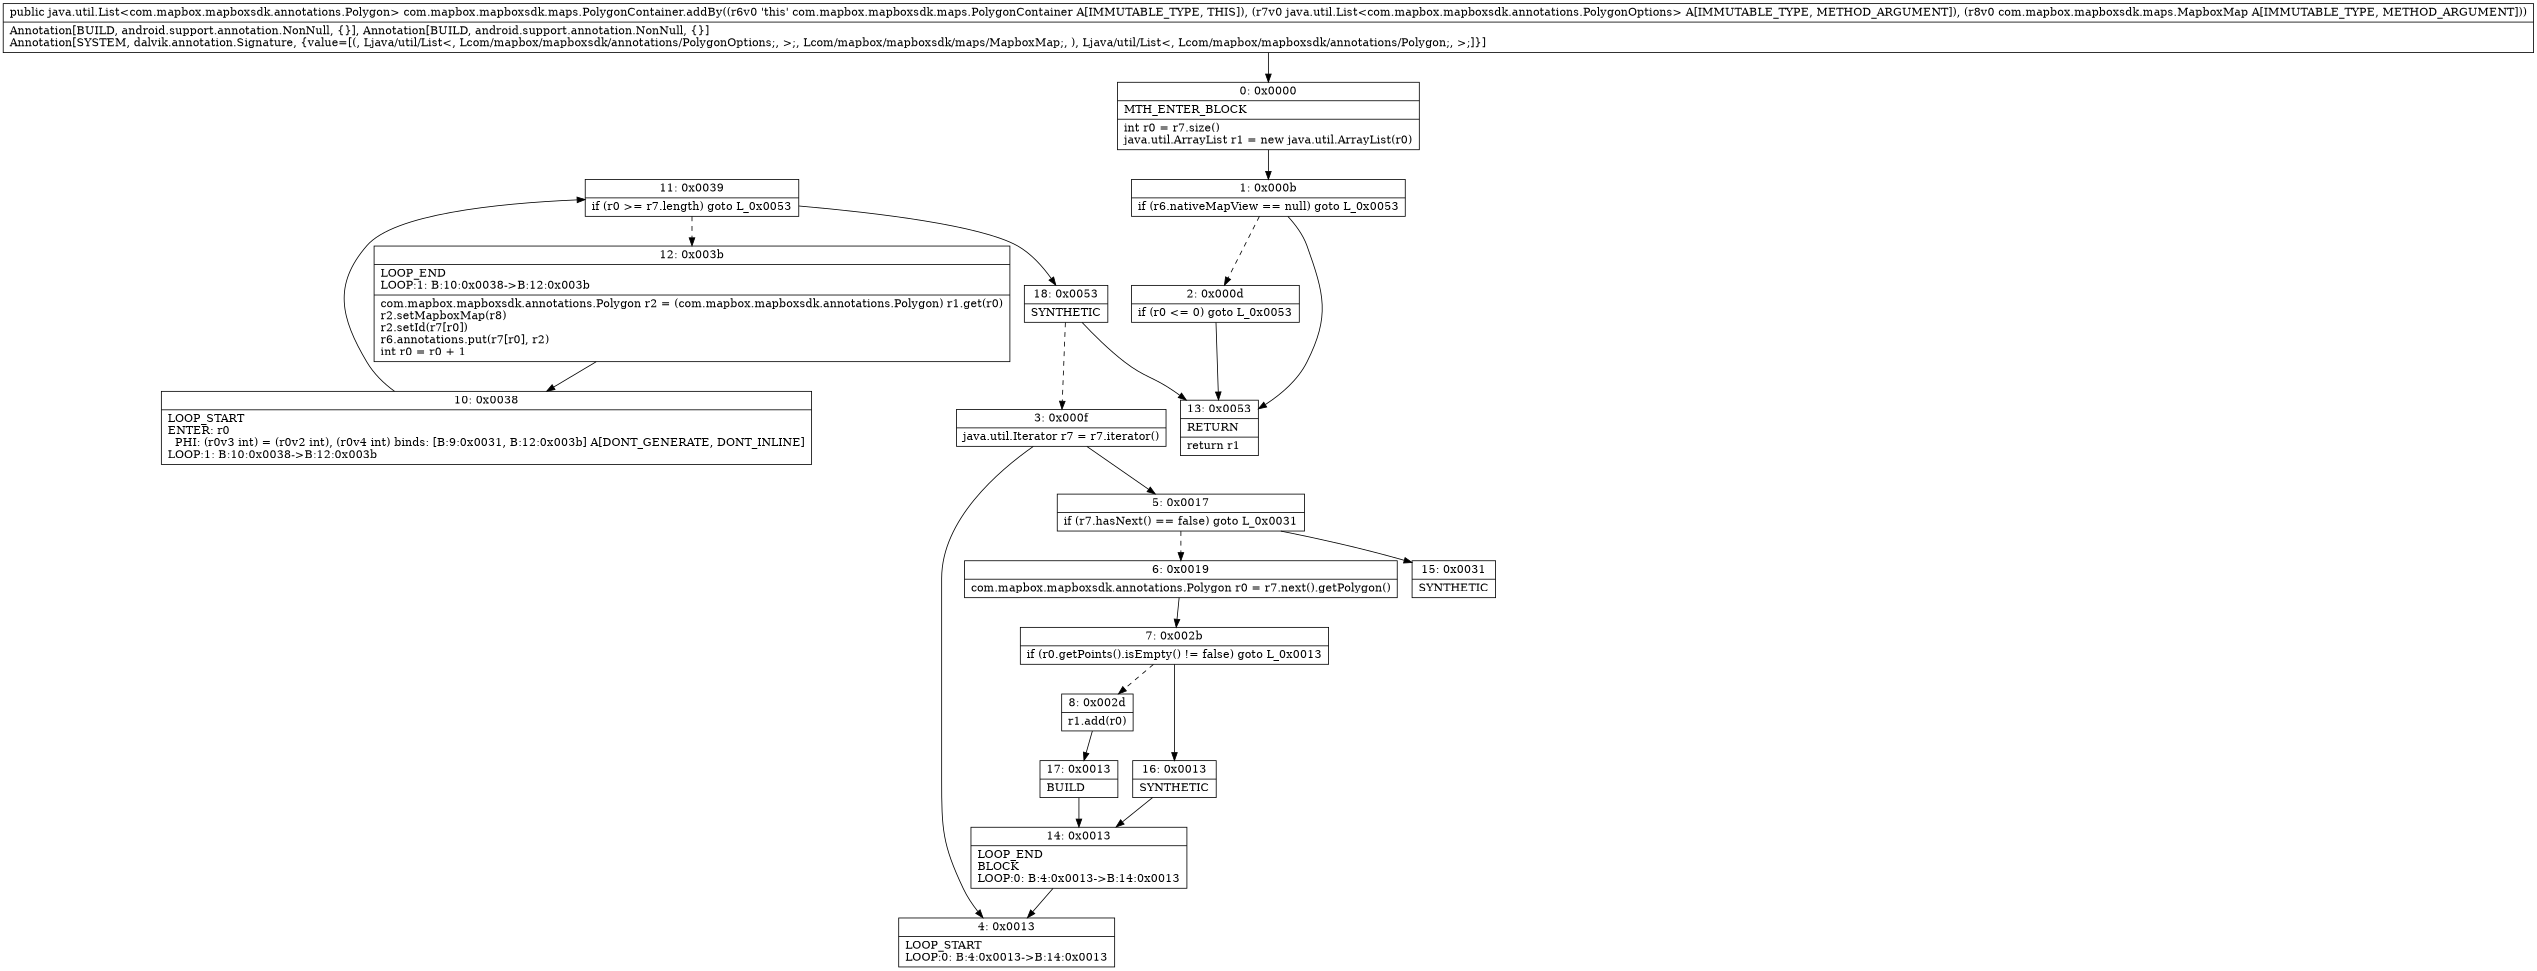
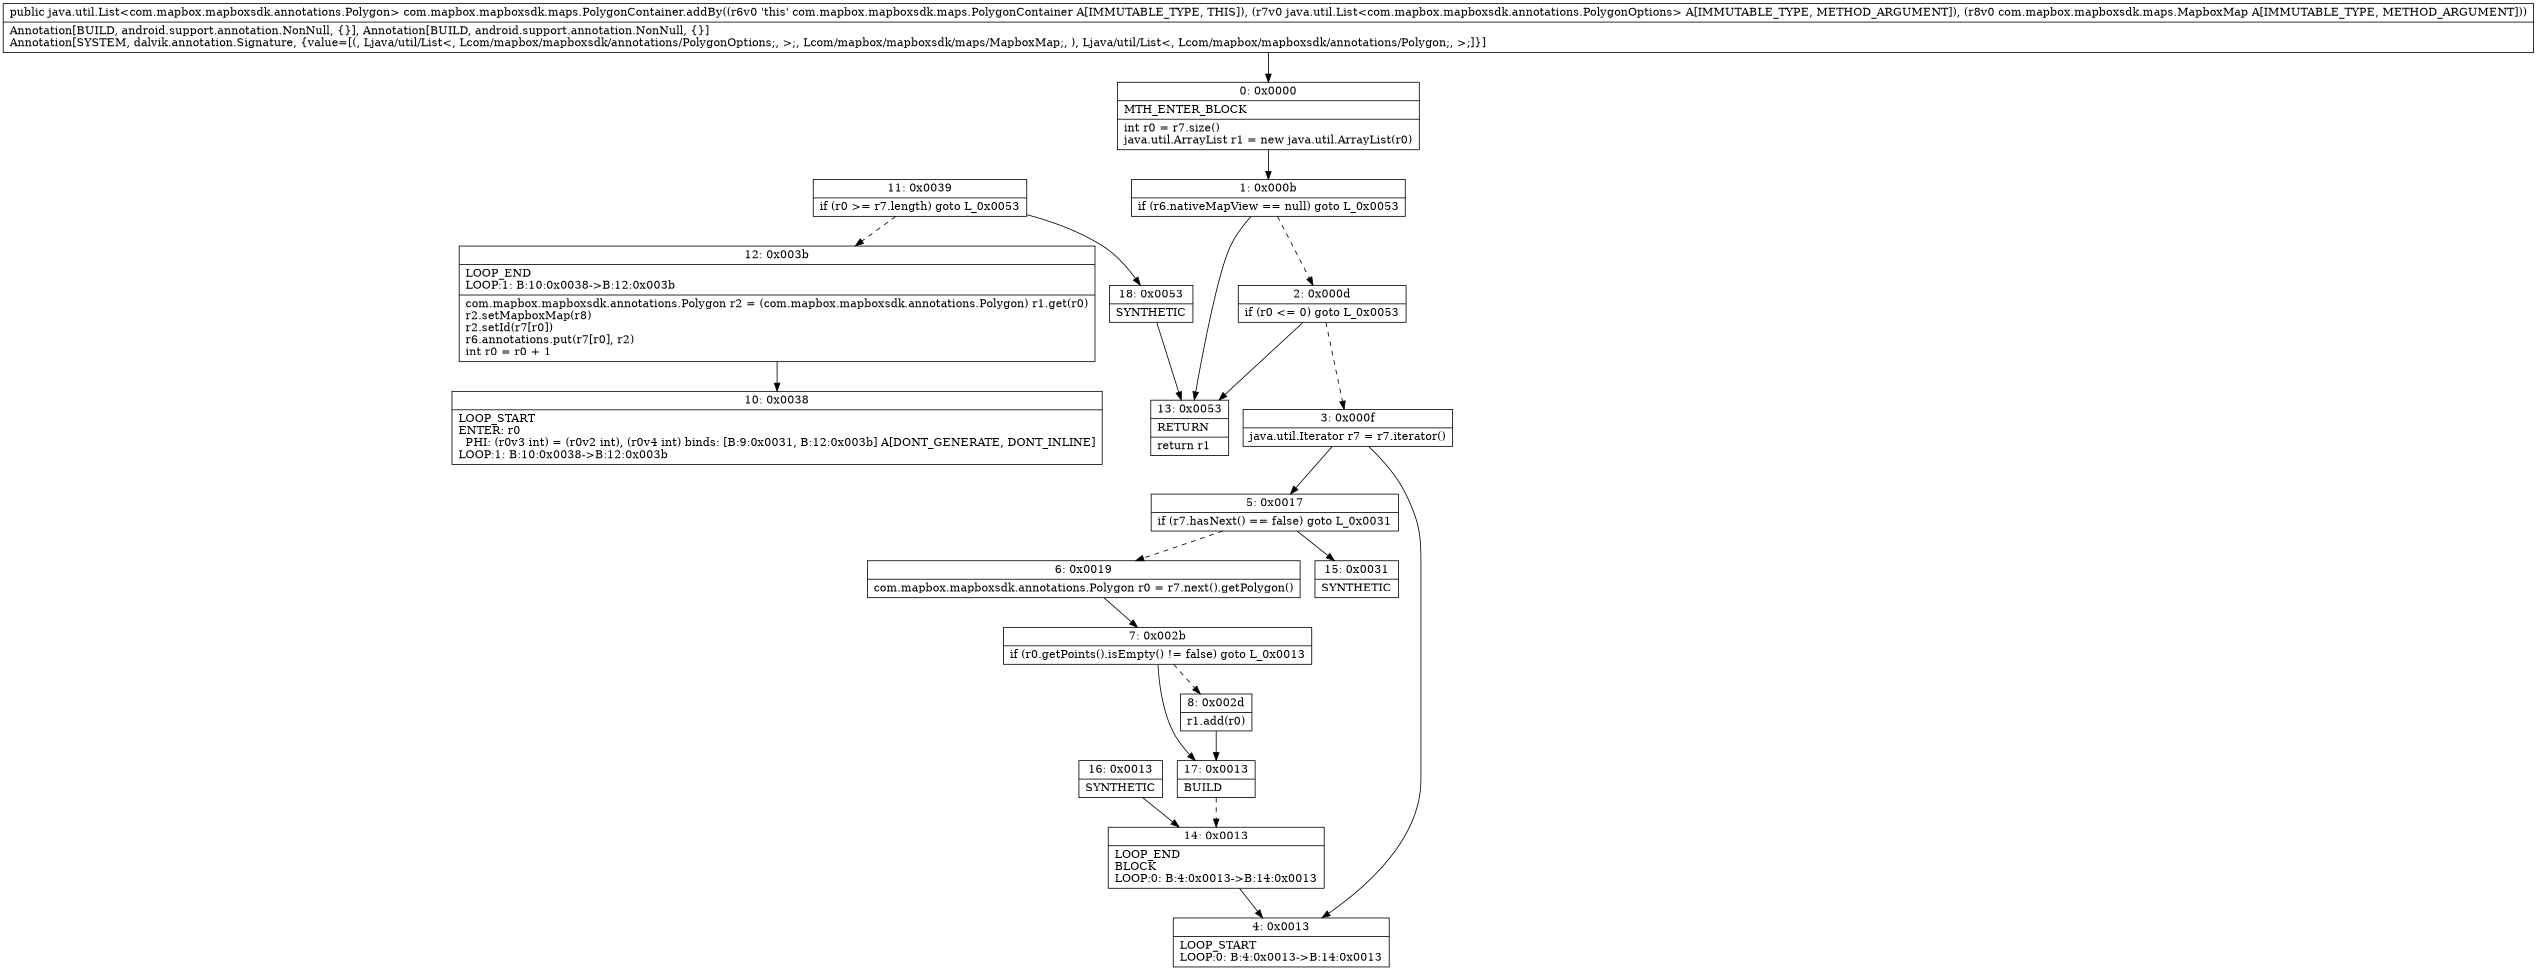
(388, 231) -> none
(1064, 362) -> (1334, 362)
(1174, 708) -> (1166, 713)
(1079, 808) -> (1216, 808)
